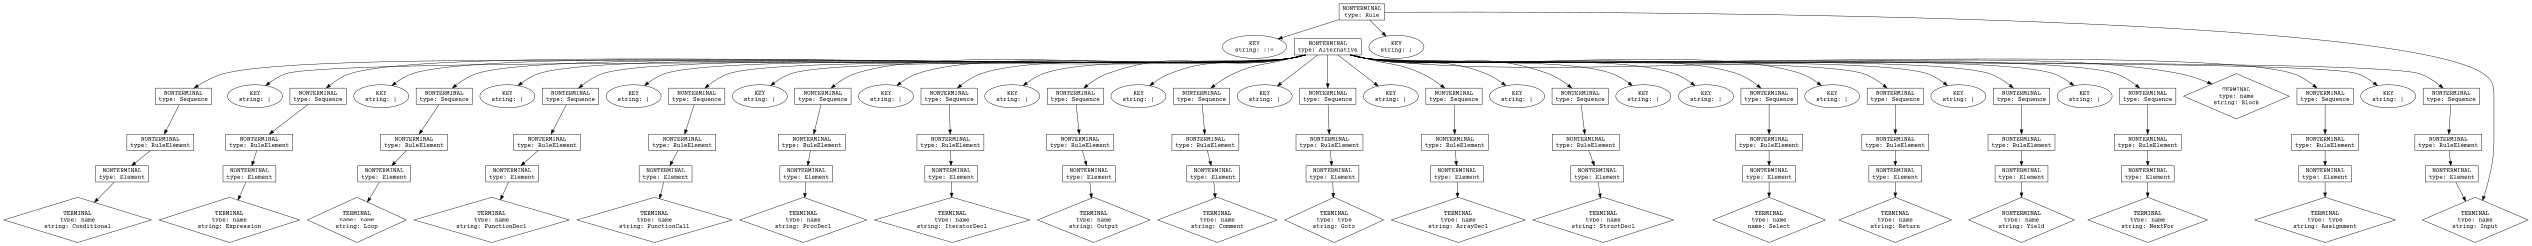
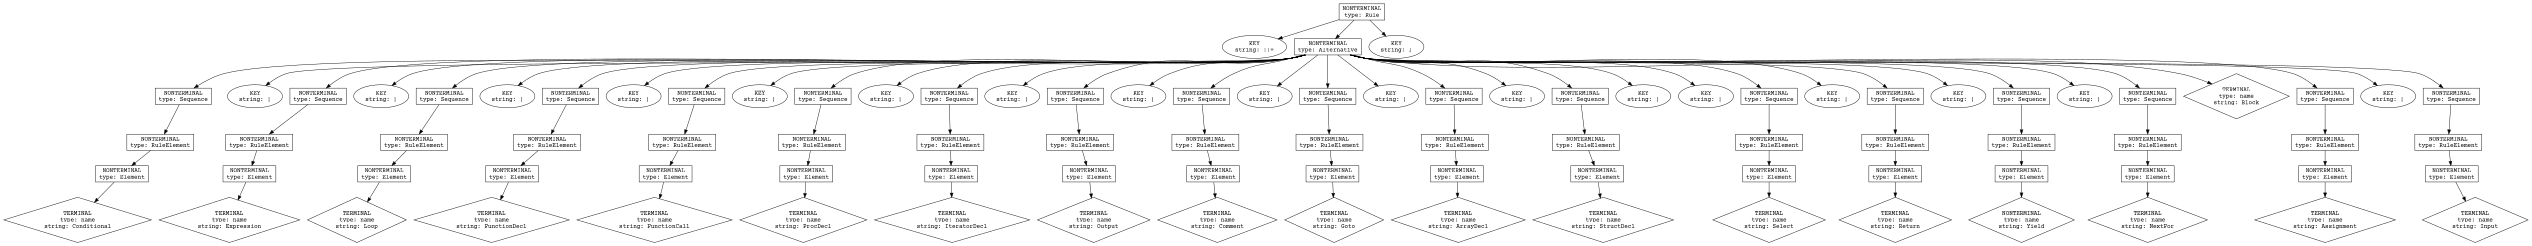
(2000, 21) -> (1346, 28)
(357, 220) -> (357, 220)
(1334, 220) -> (1334, 220)
(1769, 220) -> (1769, 220)
(2325, 220) -> (2325, 220)
